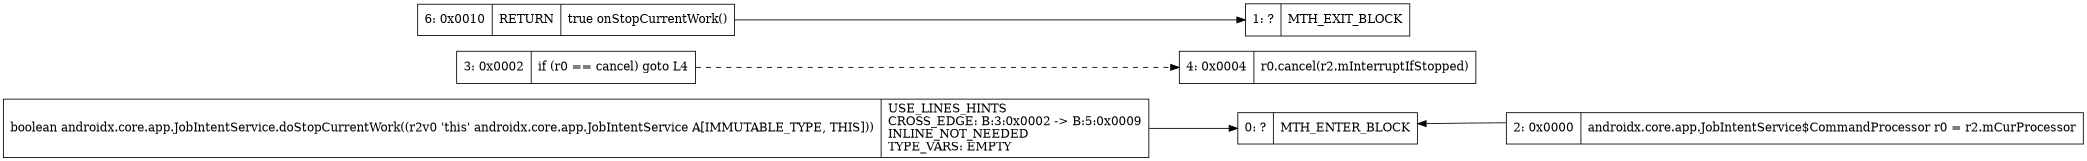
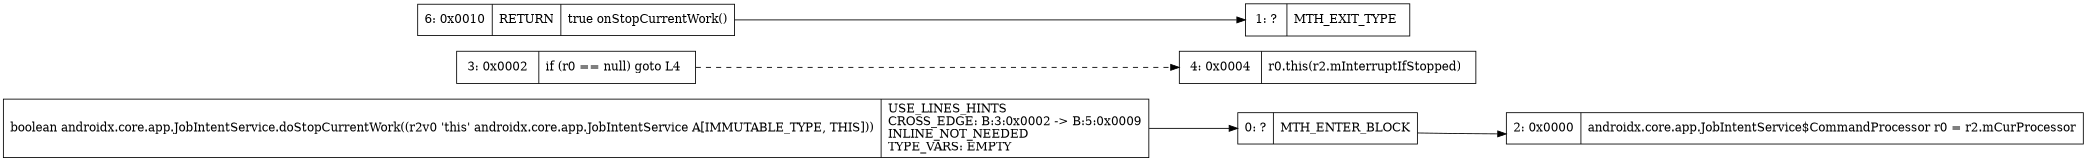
(1345, 19) -> (1345, 19)
(613, 67) -> (613, 67)
(1365, 67) -> (1365, 67)
(1466, 123) -> (1458, 134)
